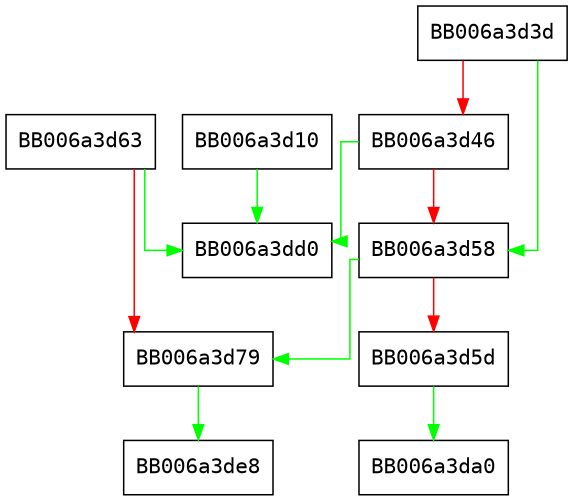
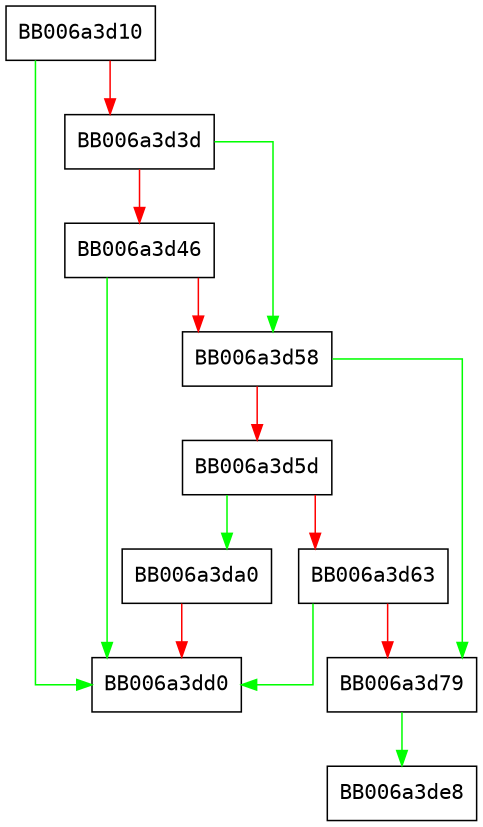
none -> (110, 80)
none -> (315, 514)
none -> (182, 623)
